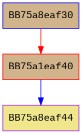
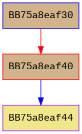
(41, 67) -> (41, 67)
